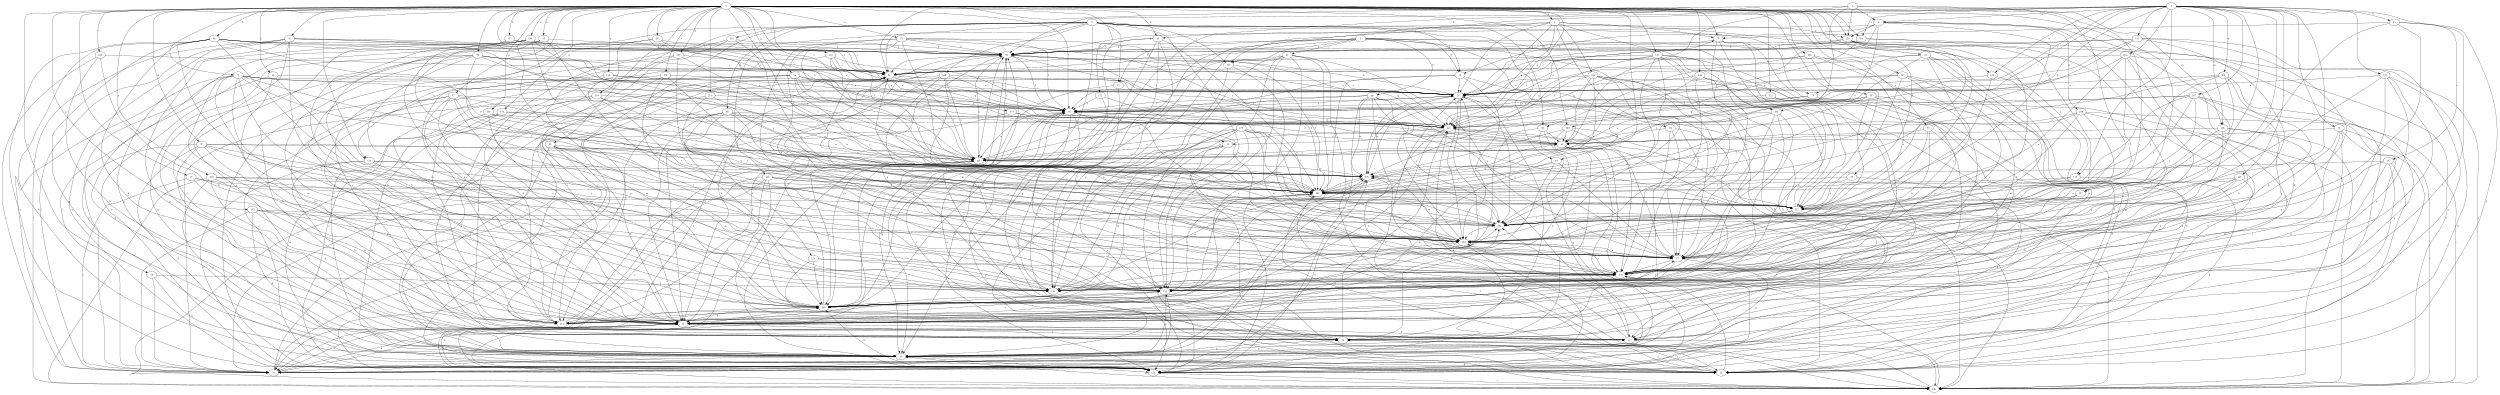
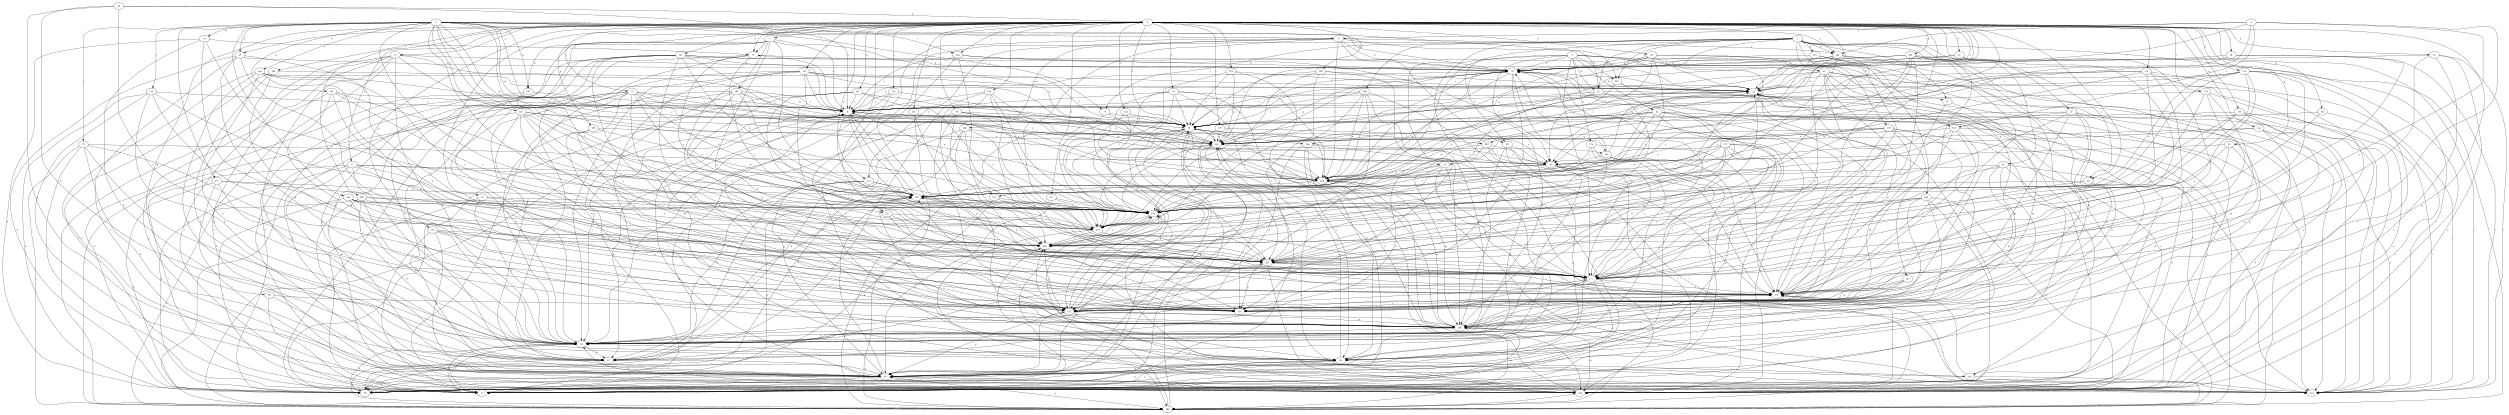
(383, 10) -> (632, 11)
(1637, 101) -> (1391, 137)
none -> (2223, 161)
(1643, 253) -> none
none -> (1202, 255)
(1140, 313) -> (455, 351)
(463, 320) -> (1654, 368)
(463, 341) -> (1467, 388)
